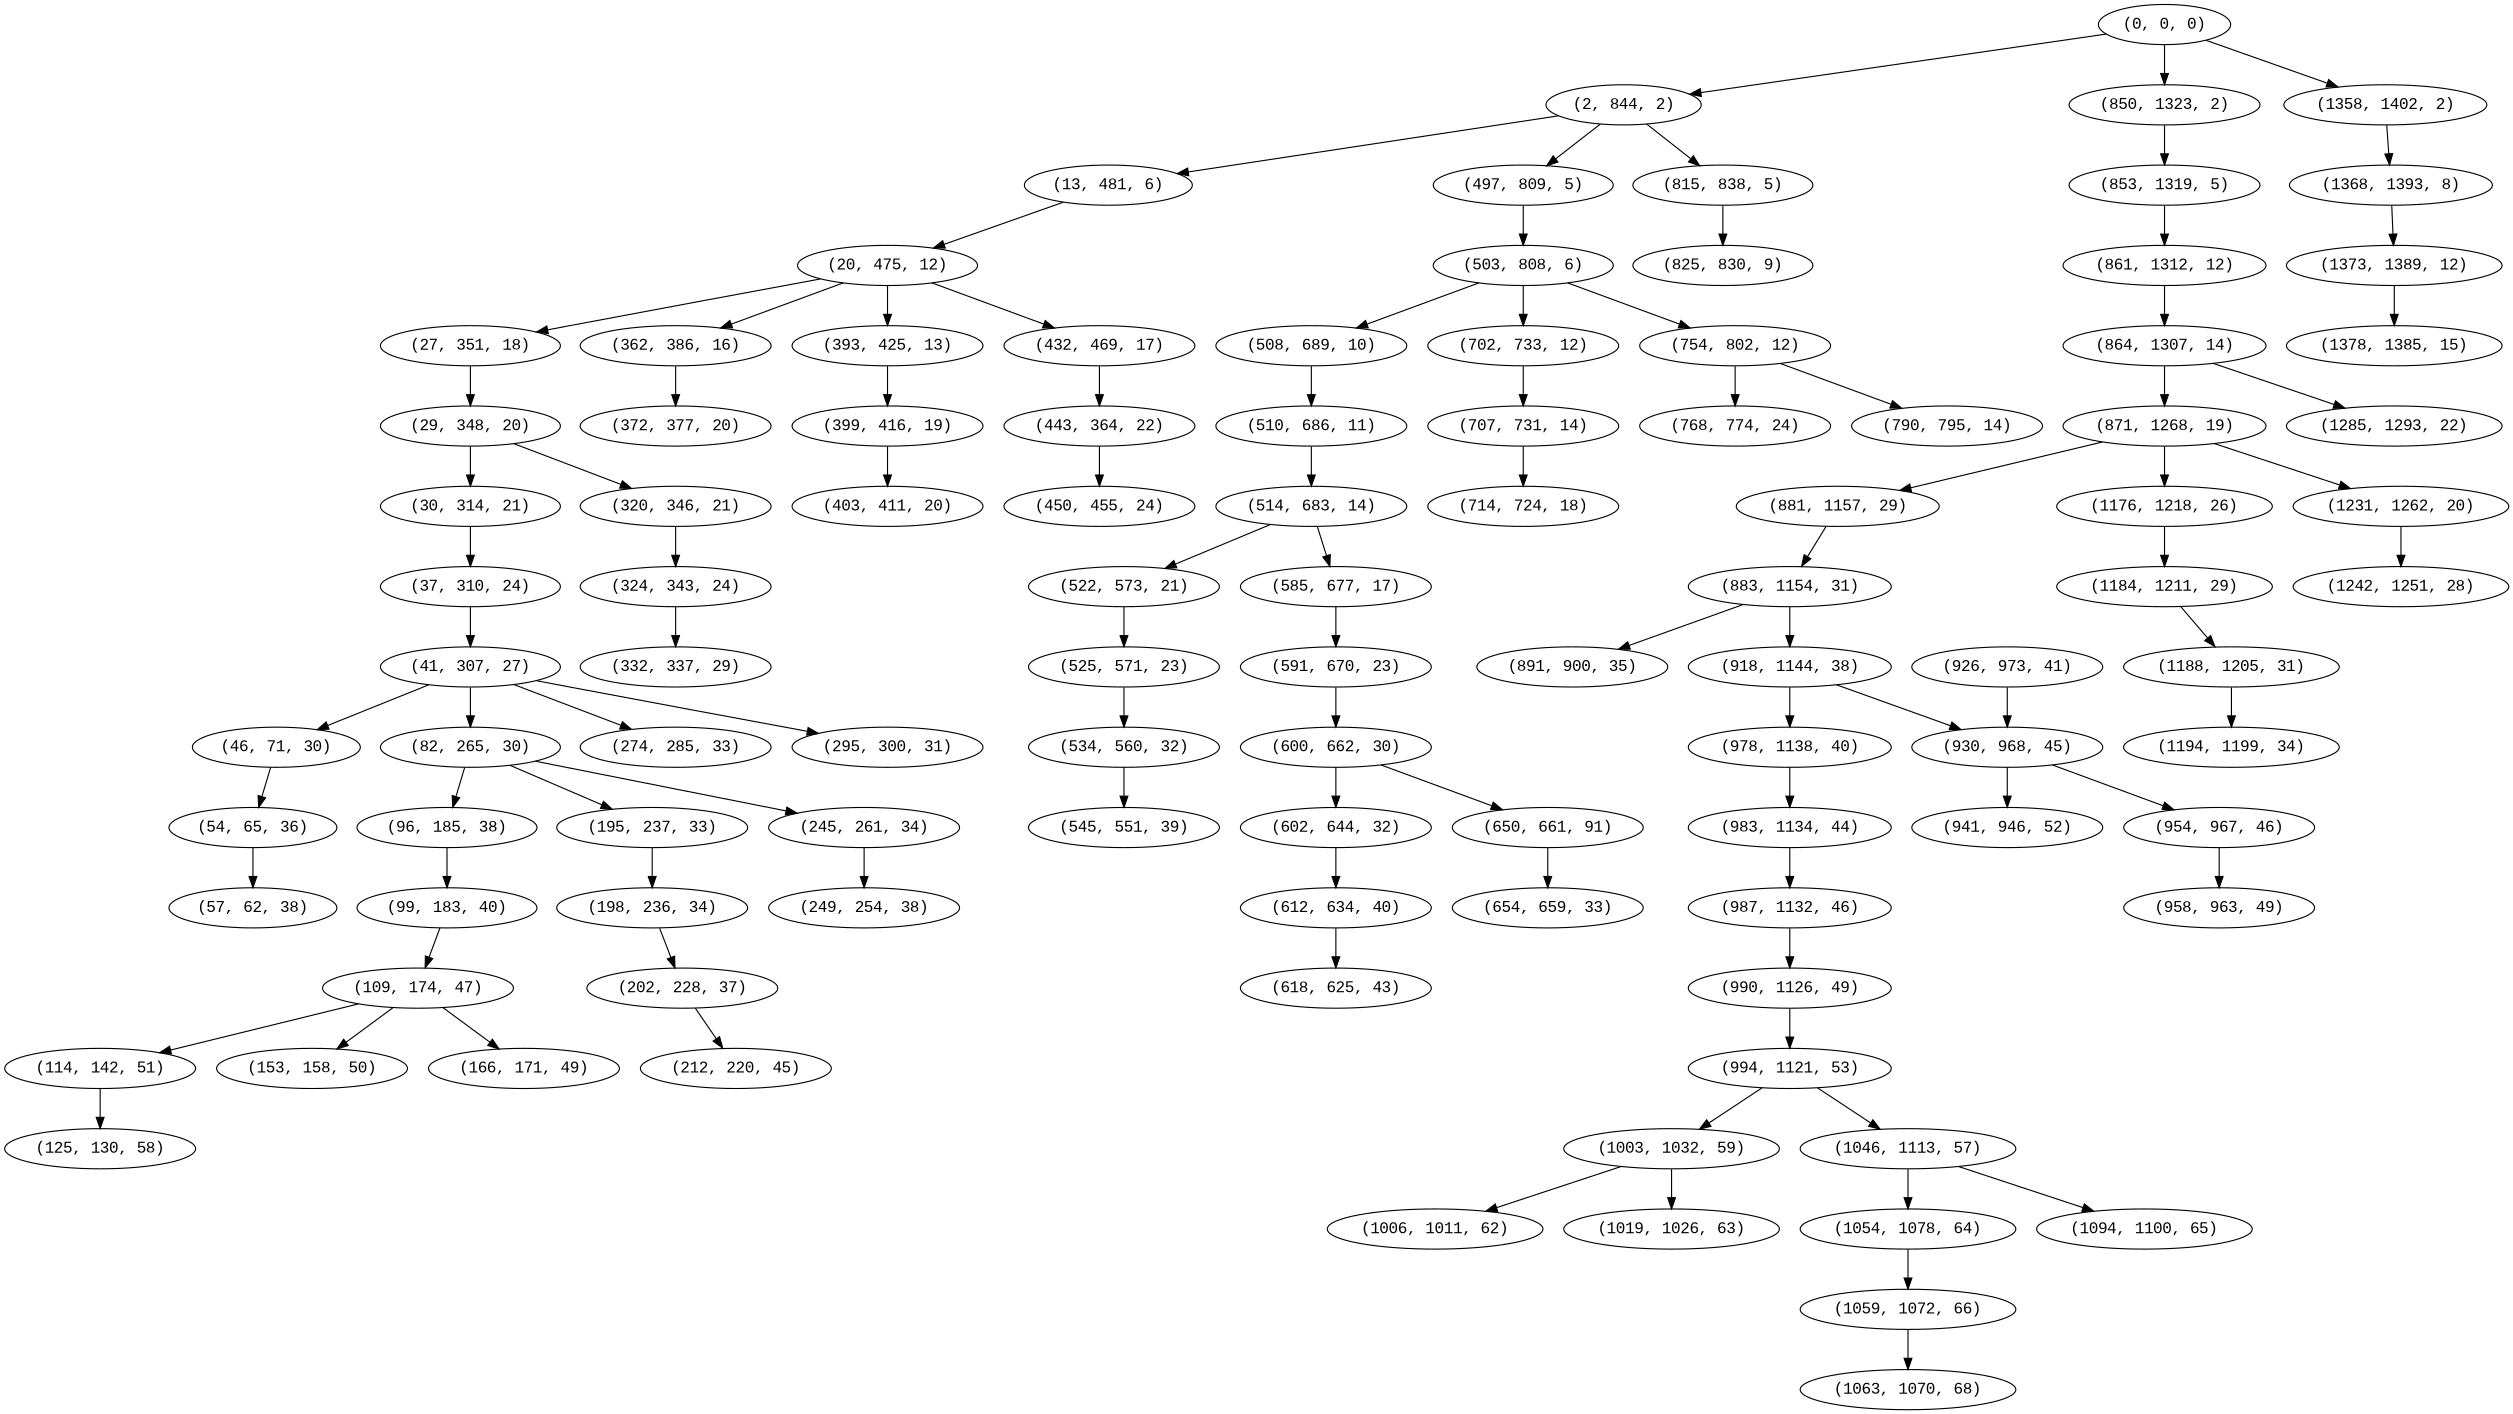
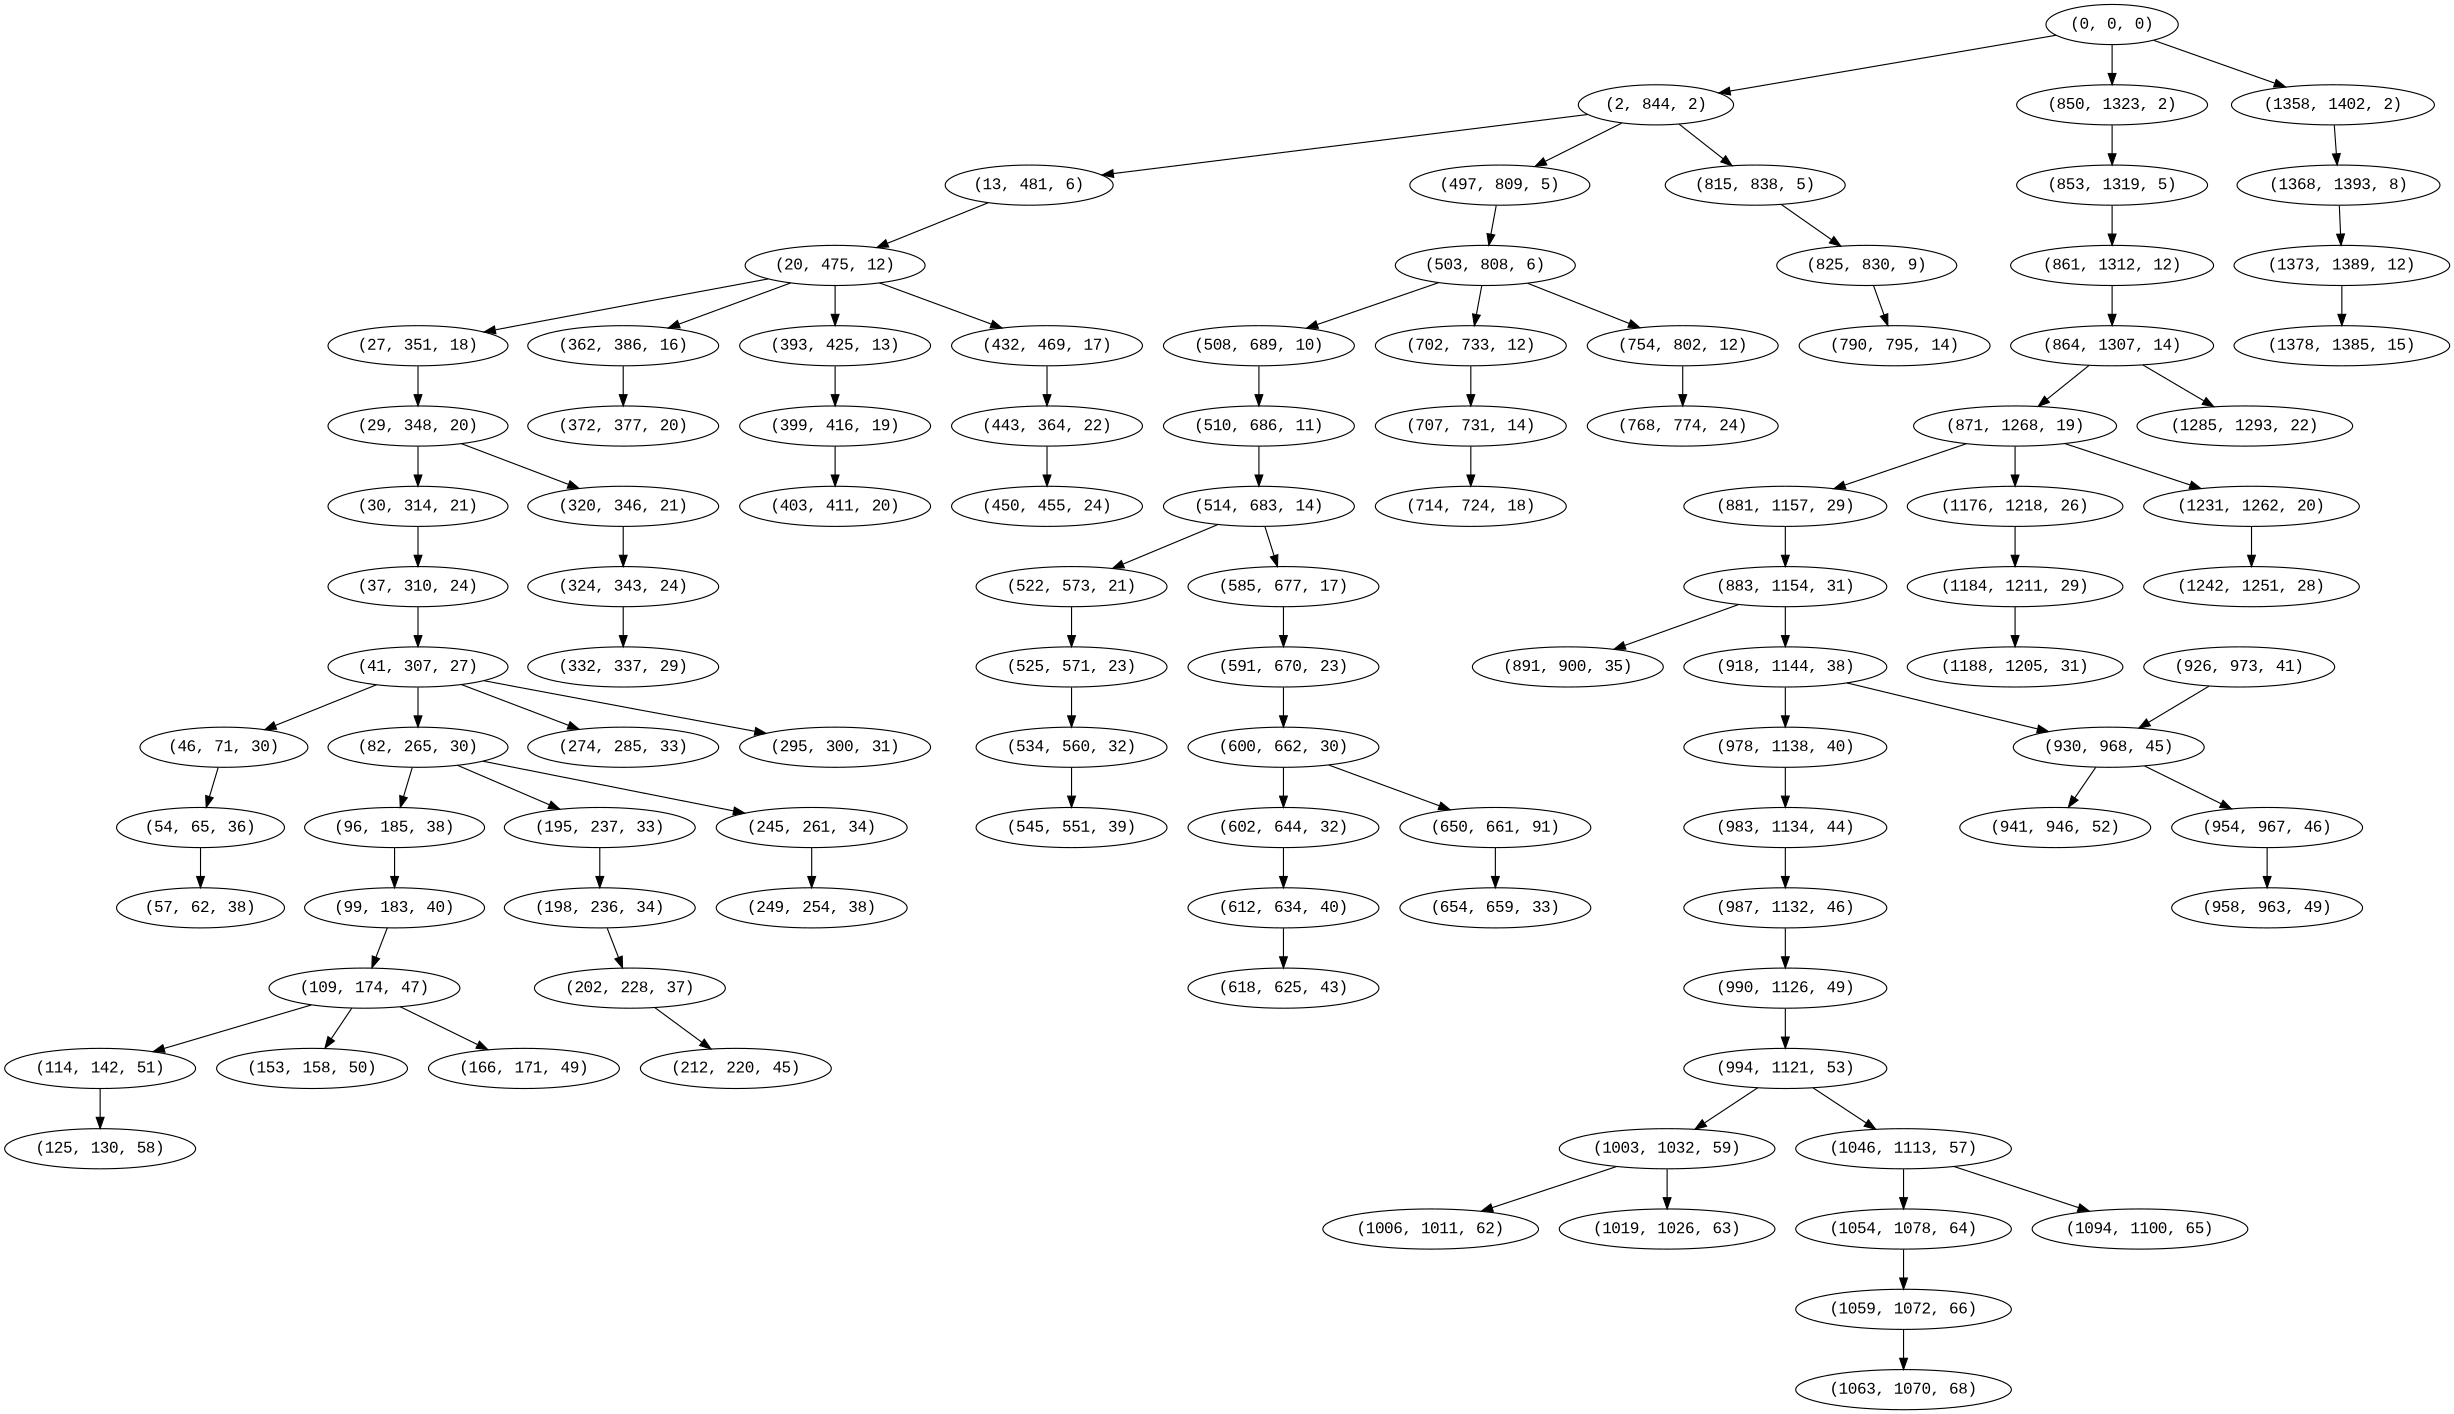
(1836, 384) -> (1879, 300)
(2231, 747) -> none
